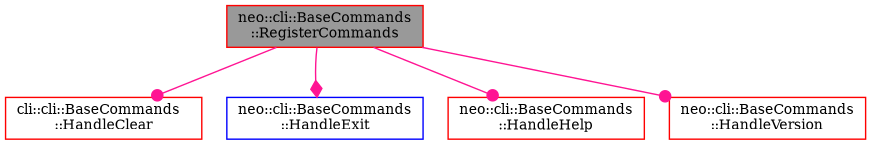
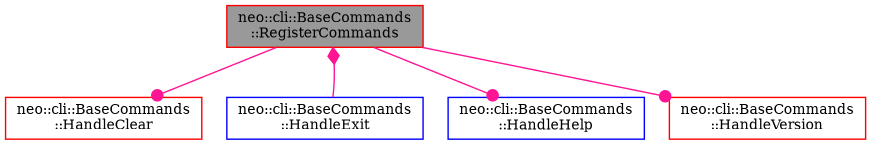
(316, 64) -> (334, 81)
(104, 118) -> (104, 118)
(546, 118) -> (546, 118)
